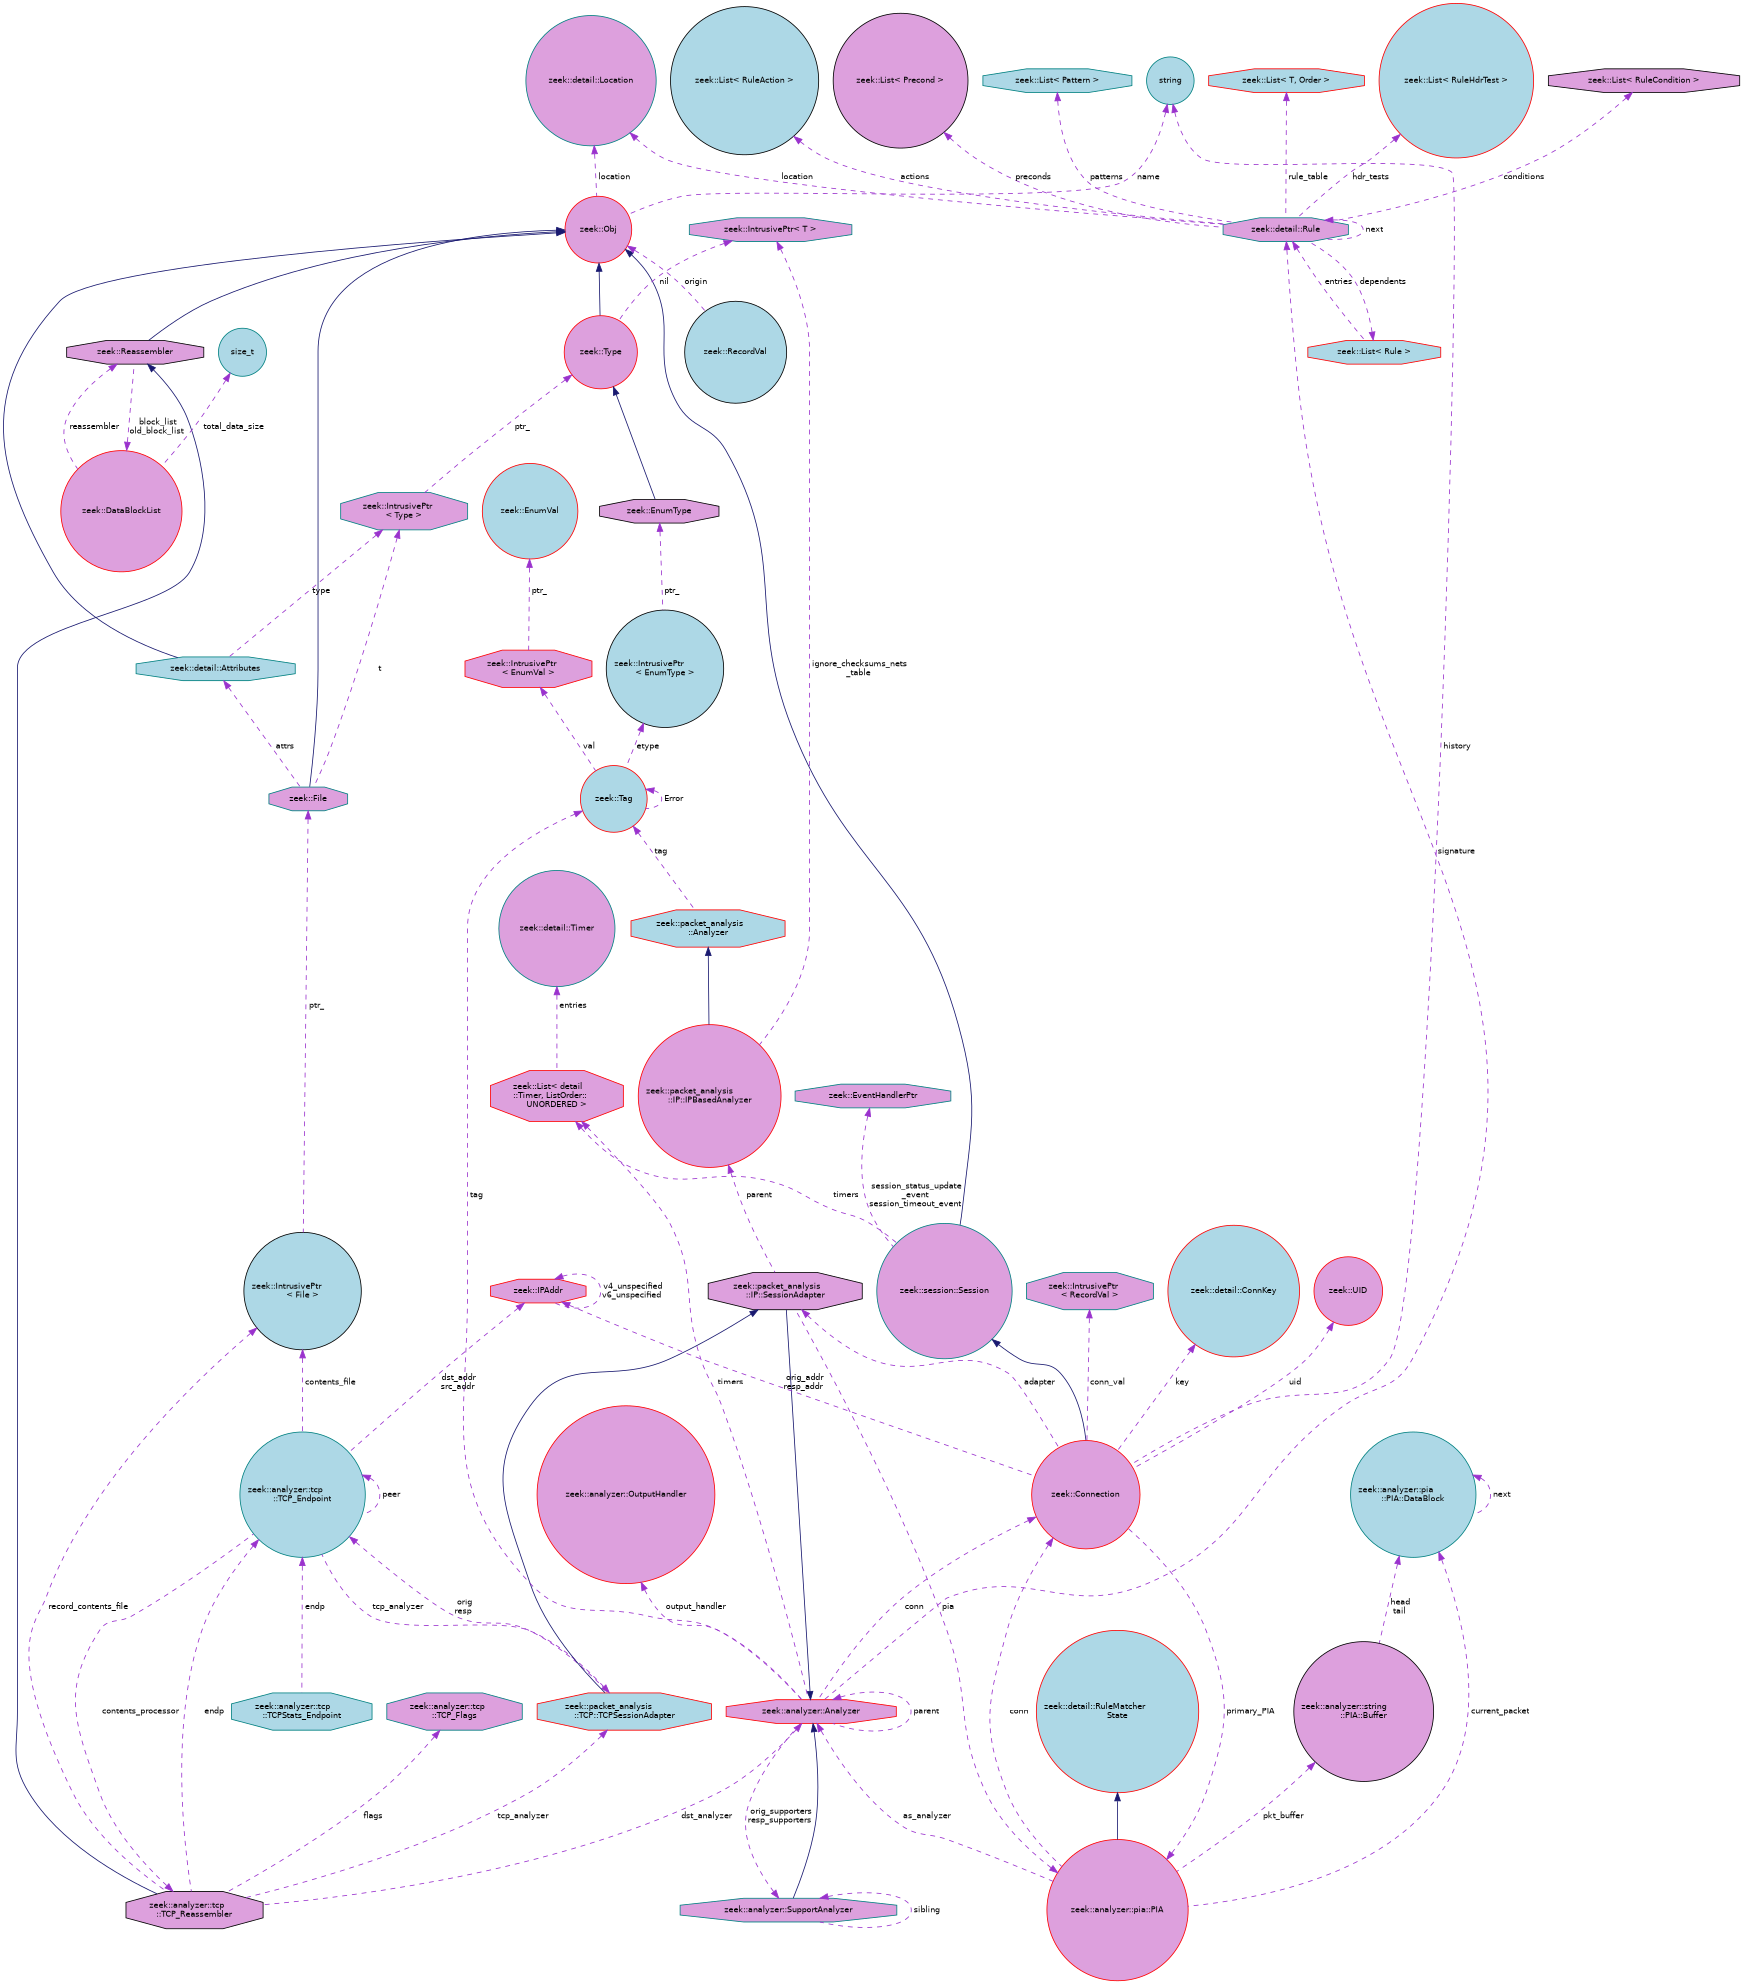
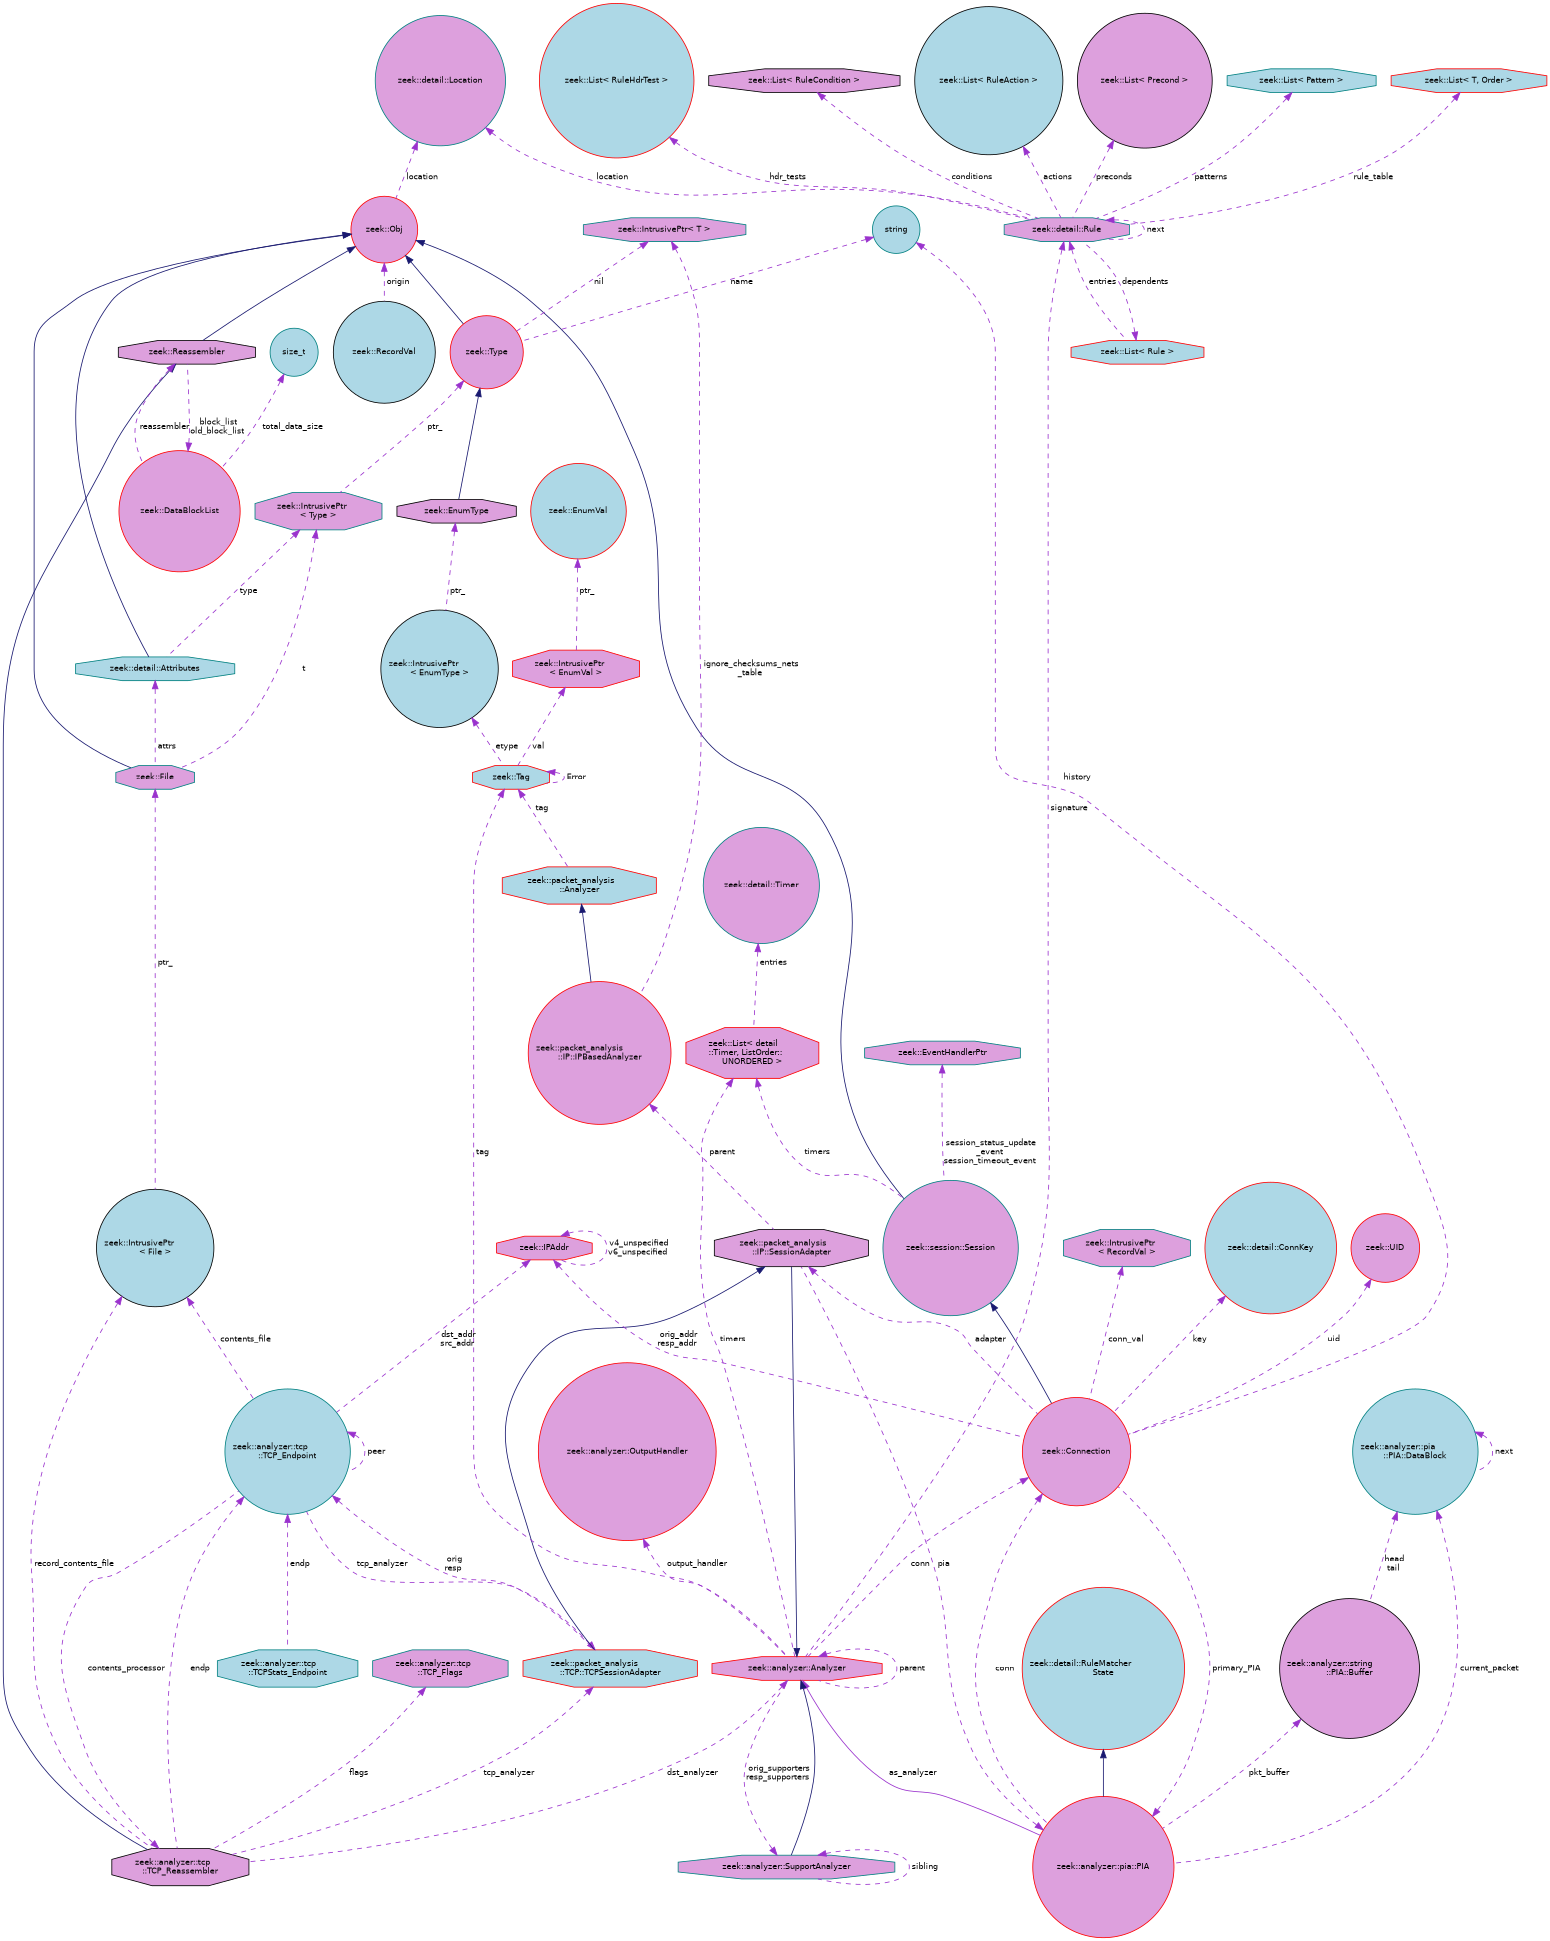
(1004, 193) -> (702, 288)
(614, 799) -> (511, 777)
(918, 1833) -> (904, 1790)
